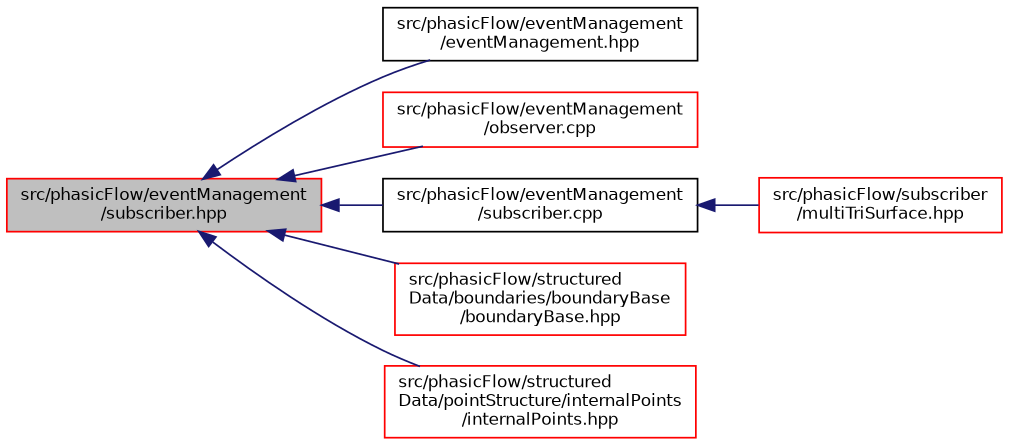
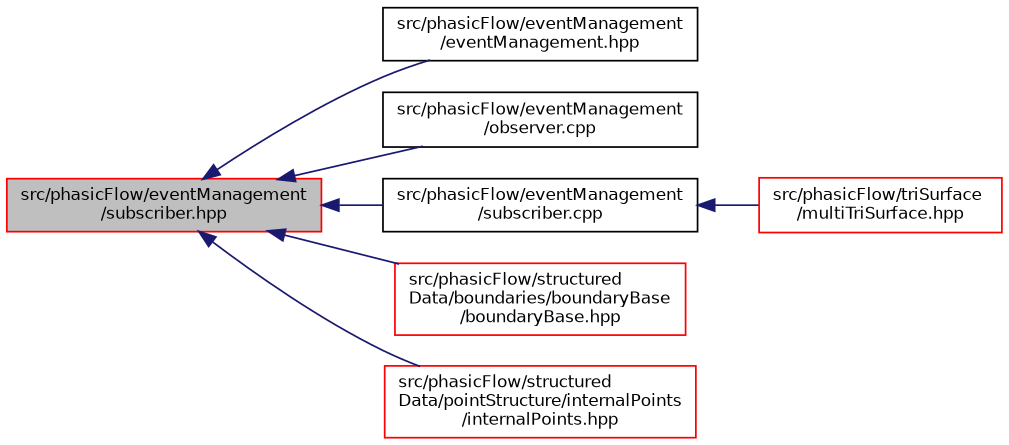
(540, 120) -> (540, 120)
(881, 205) -> (881, 205)
